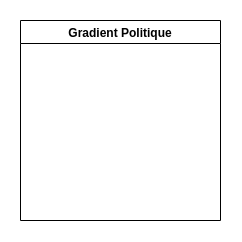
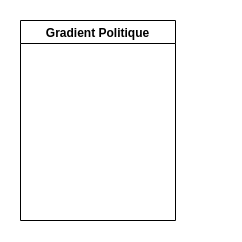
(121, 121) -> (98, 121)
